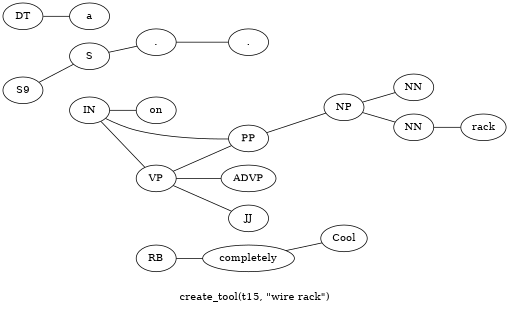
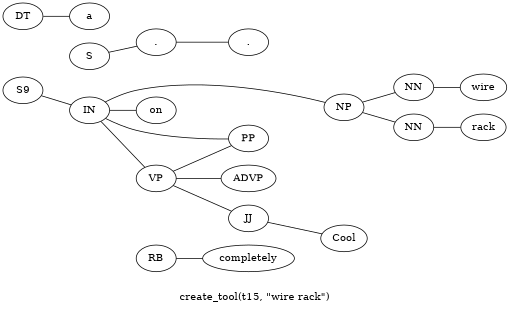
(56, 73) -> (56, 100)
none -> (483, 87)
(296, 123) -> (215, 85)
(304, 247) -> (295, 228)
